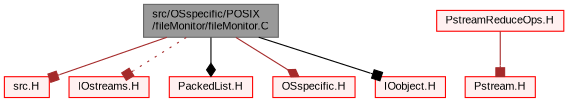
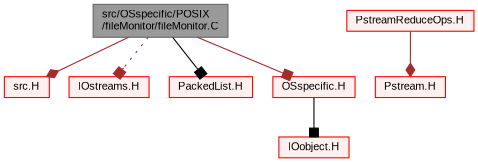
(500, 48) -> (410, 47)
(211, 50) -> (185, 53)
(262, 54) -> (239, 55)
(315, 55) -> (314, 112)
(113, 56) -> (93, 54)
